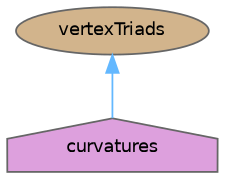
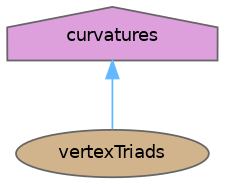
(112, 95) -> (112, 104)
